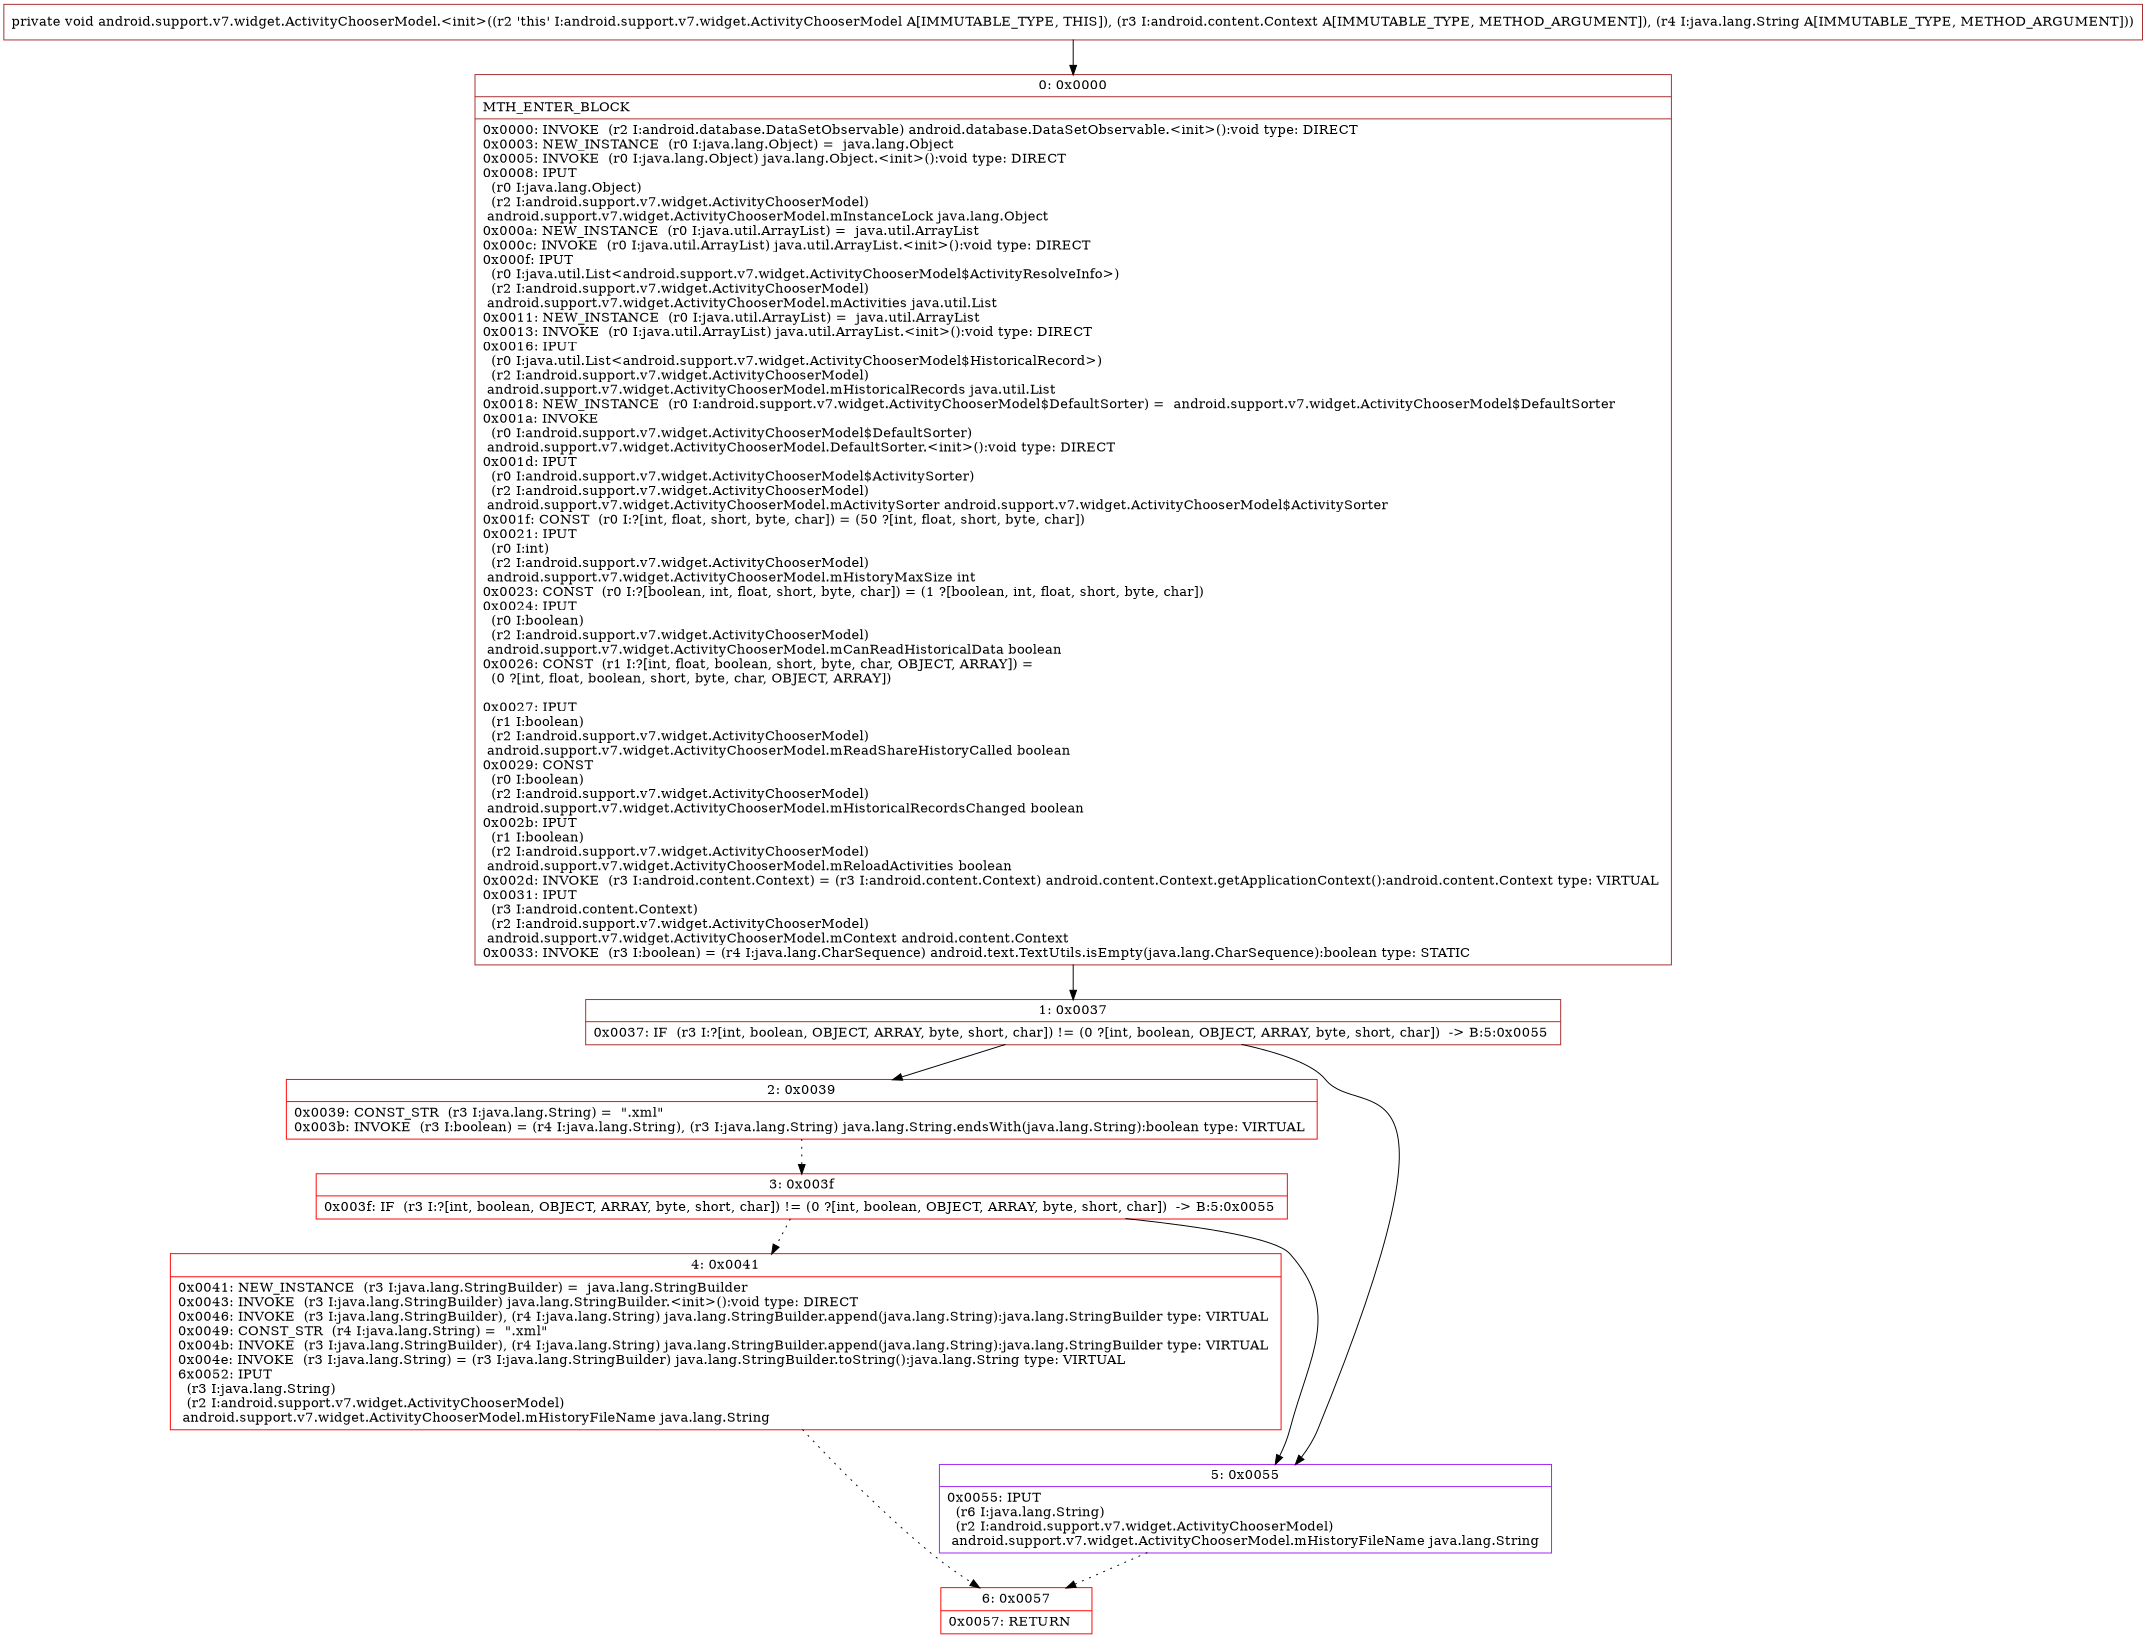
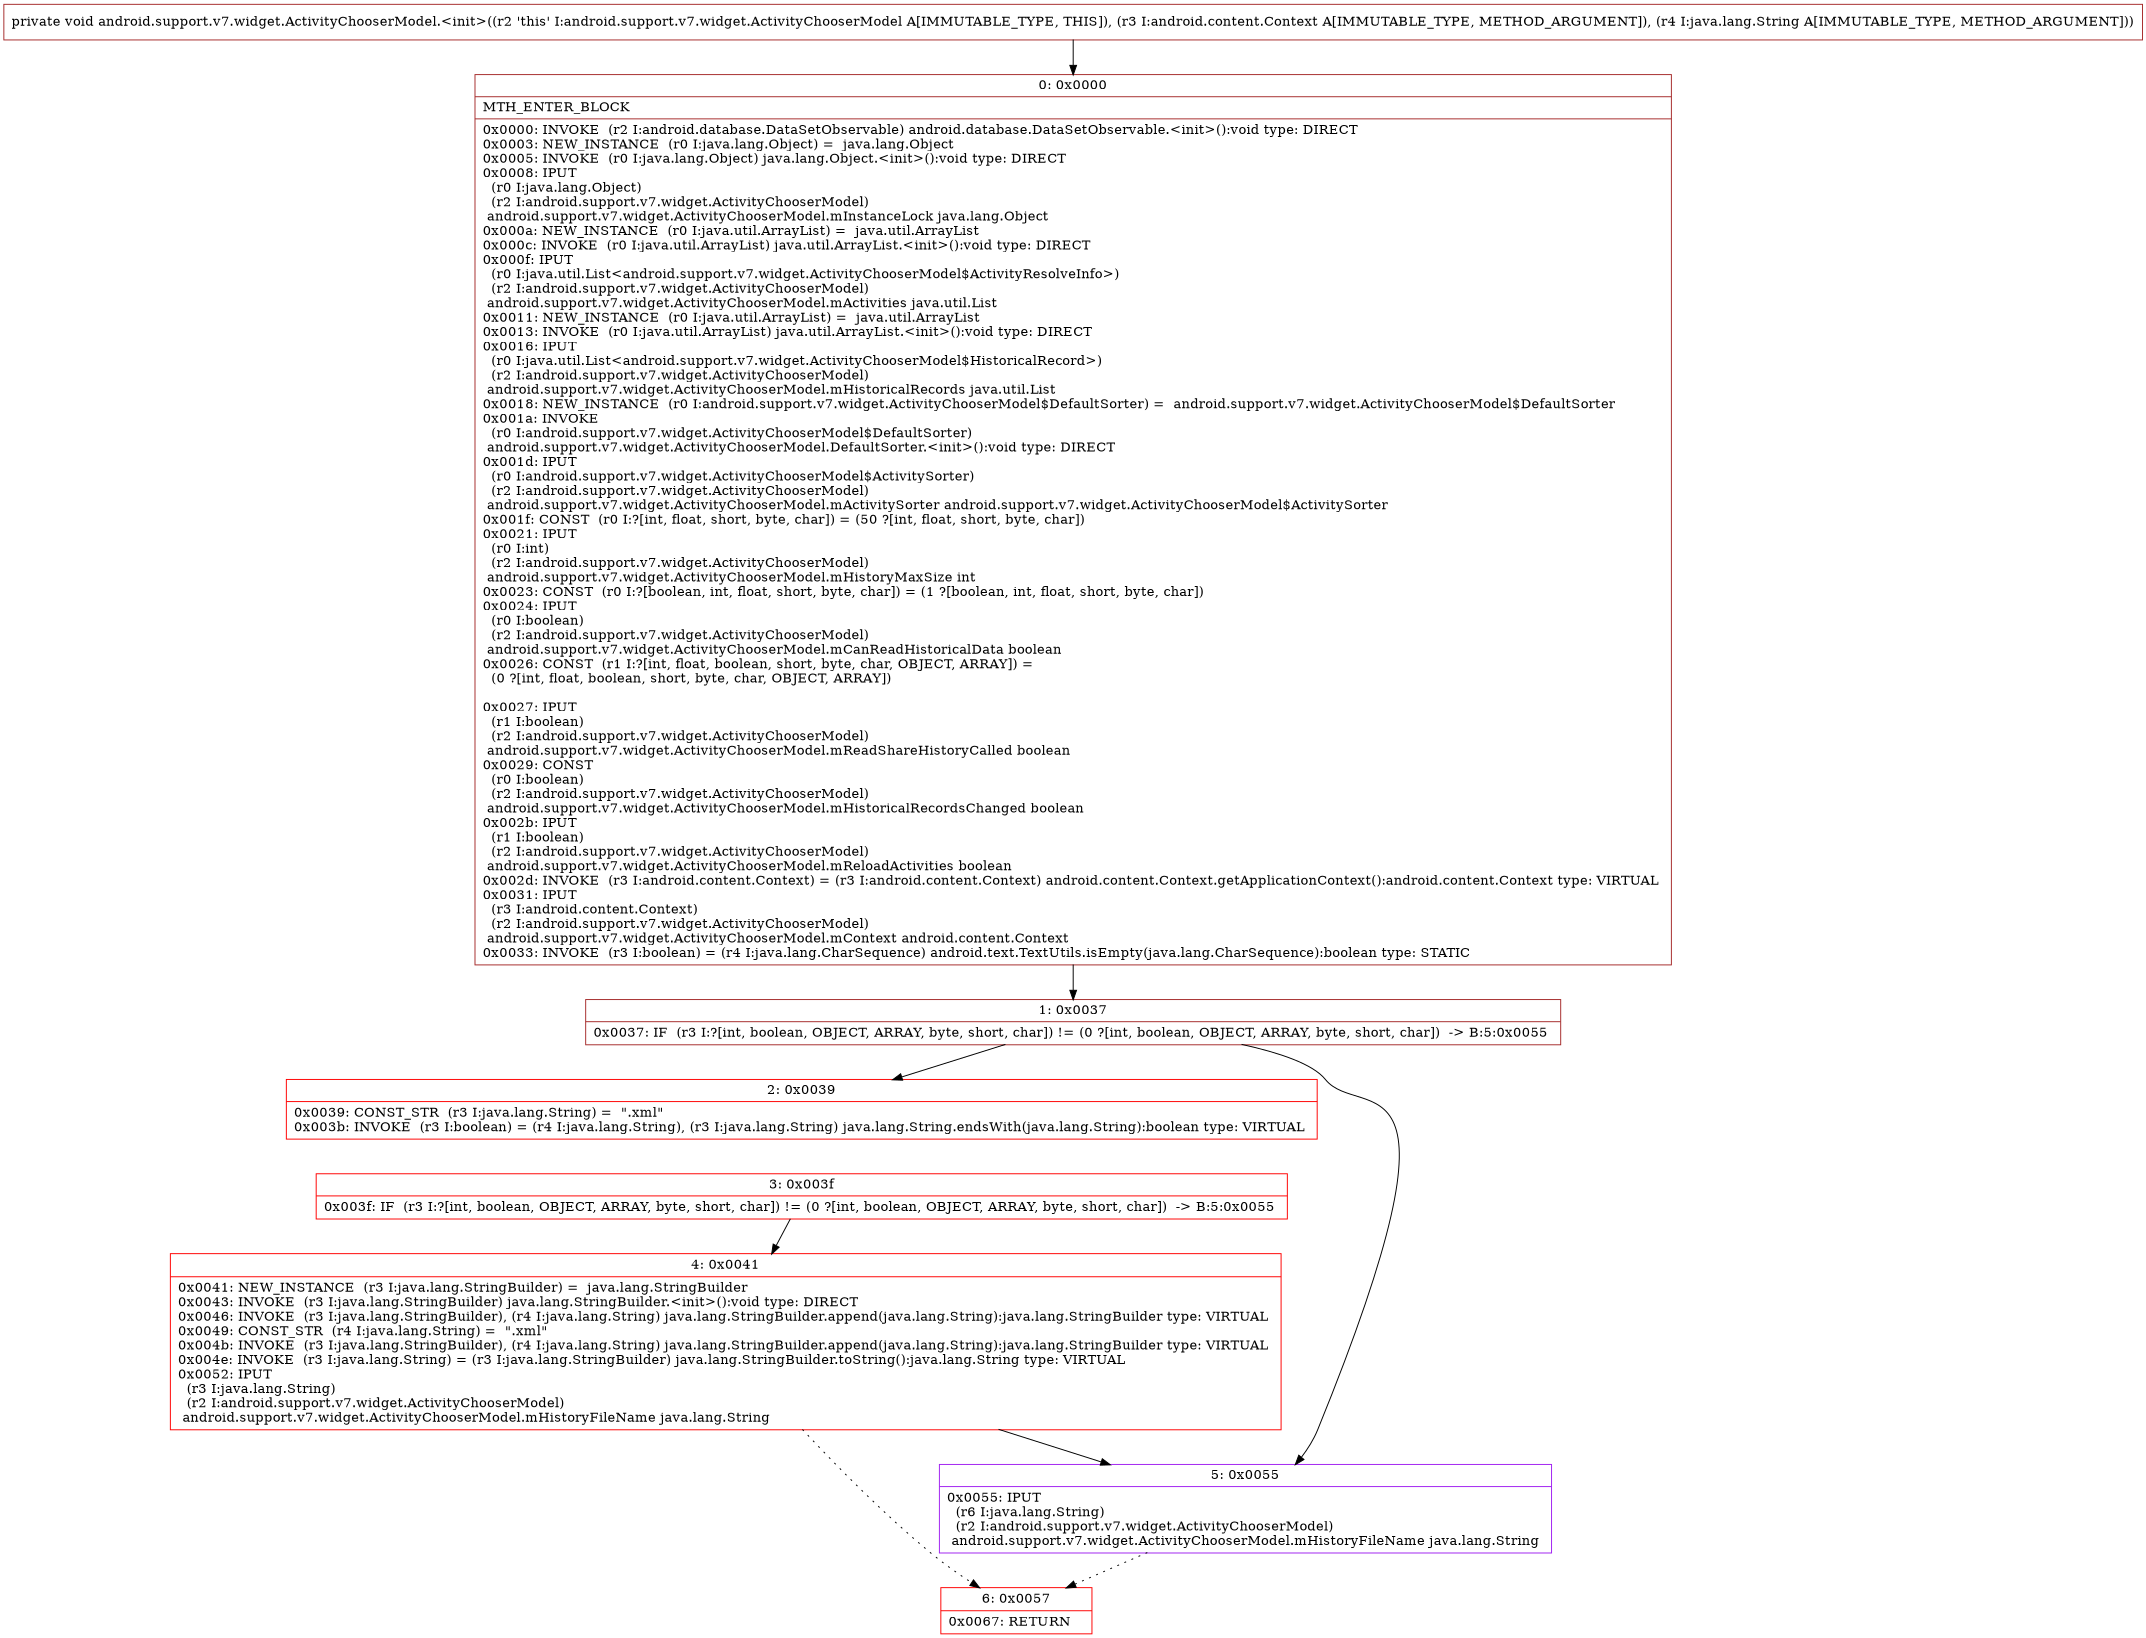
(802, 1152) -> none
(783, 1232) -> (783, 1232)
(1303, 1272) -> (1050, 1446)
(230, 1374) -> (230, 1374)
(1016, 1622) -> (1016, 1622)
